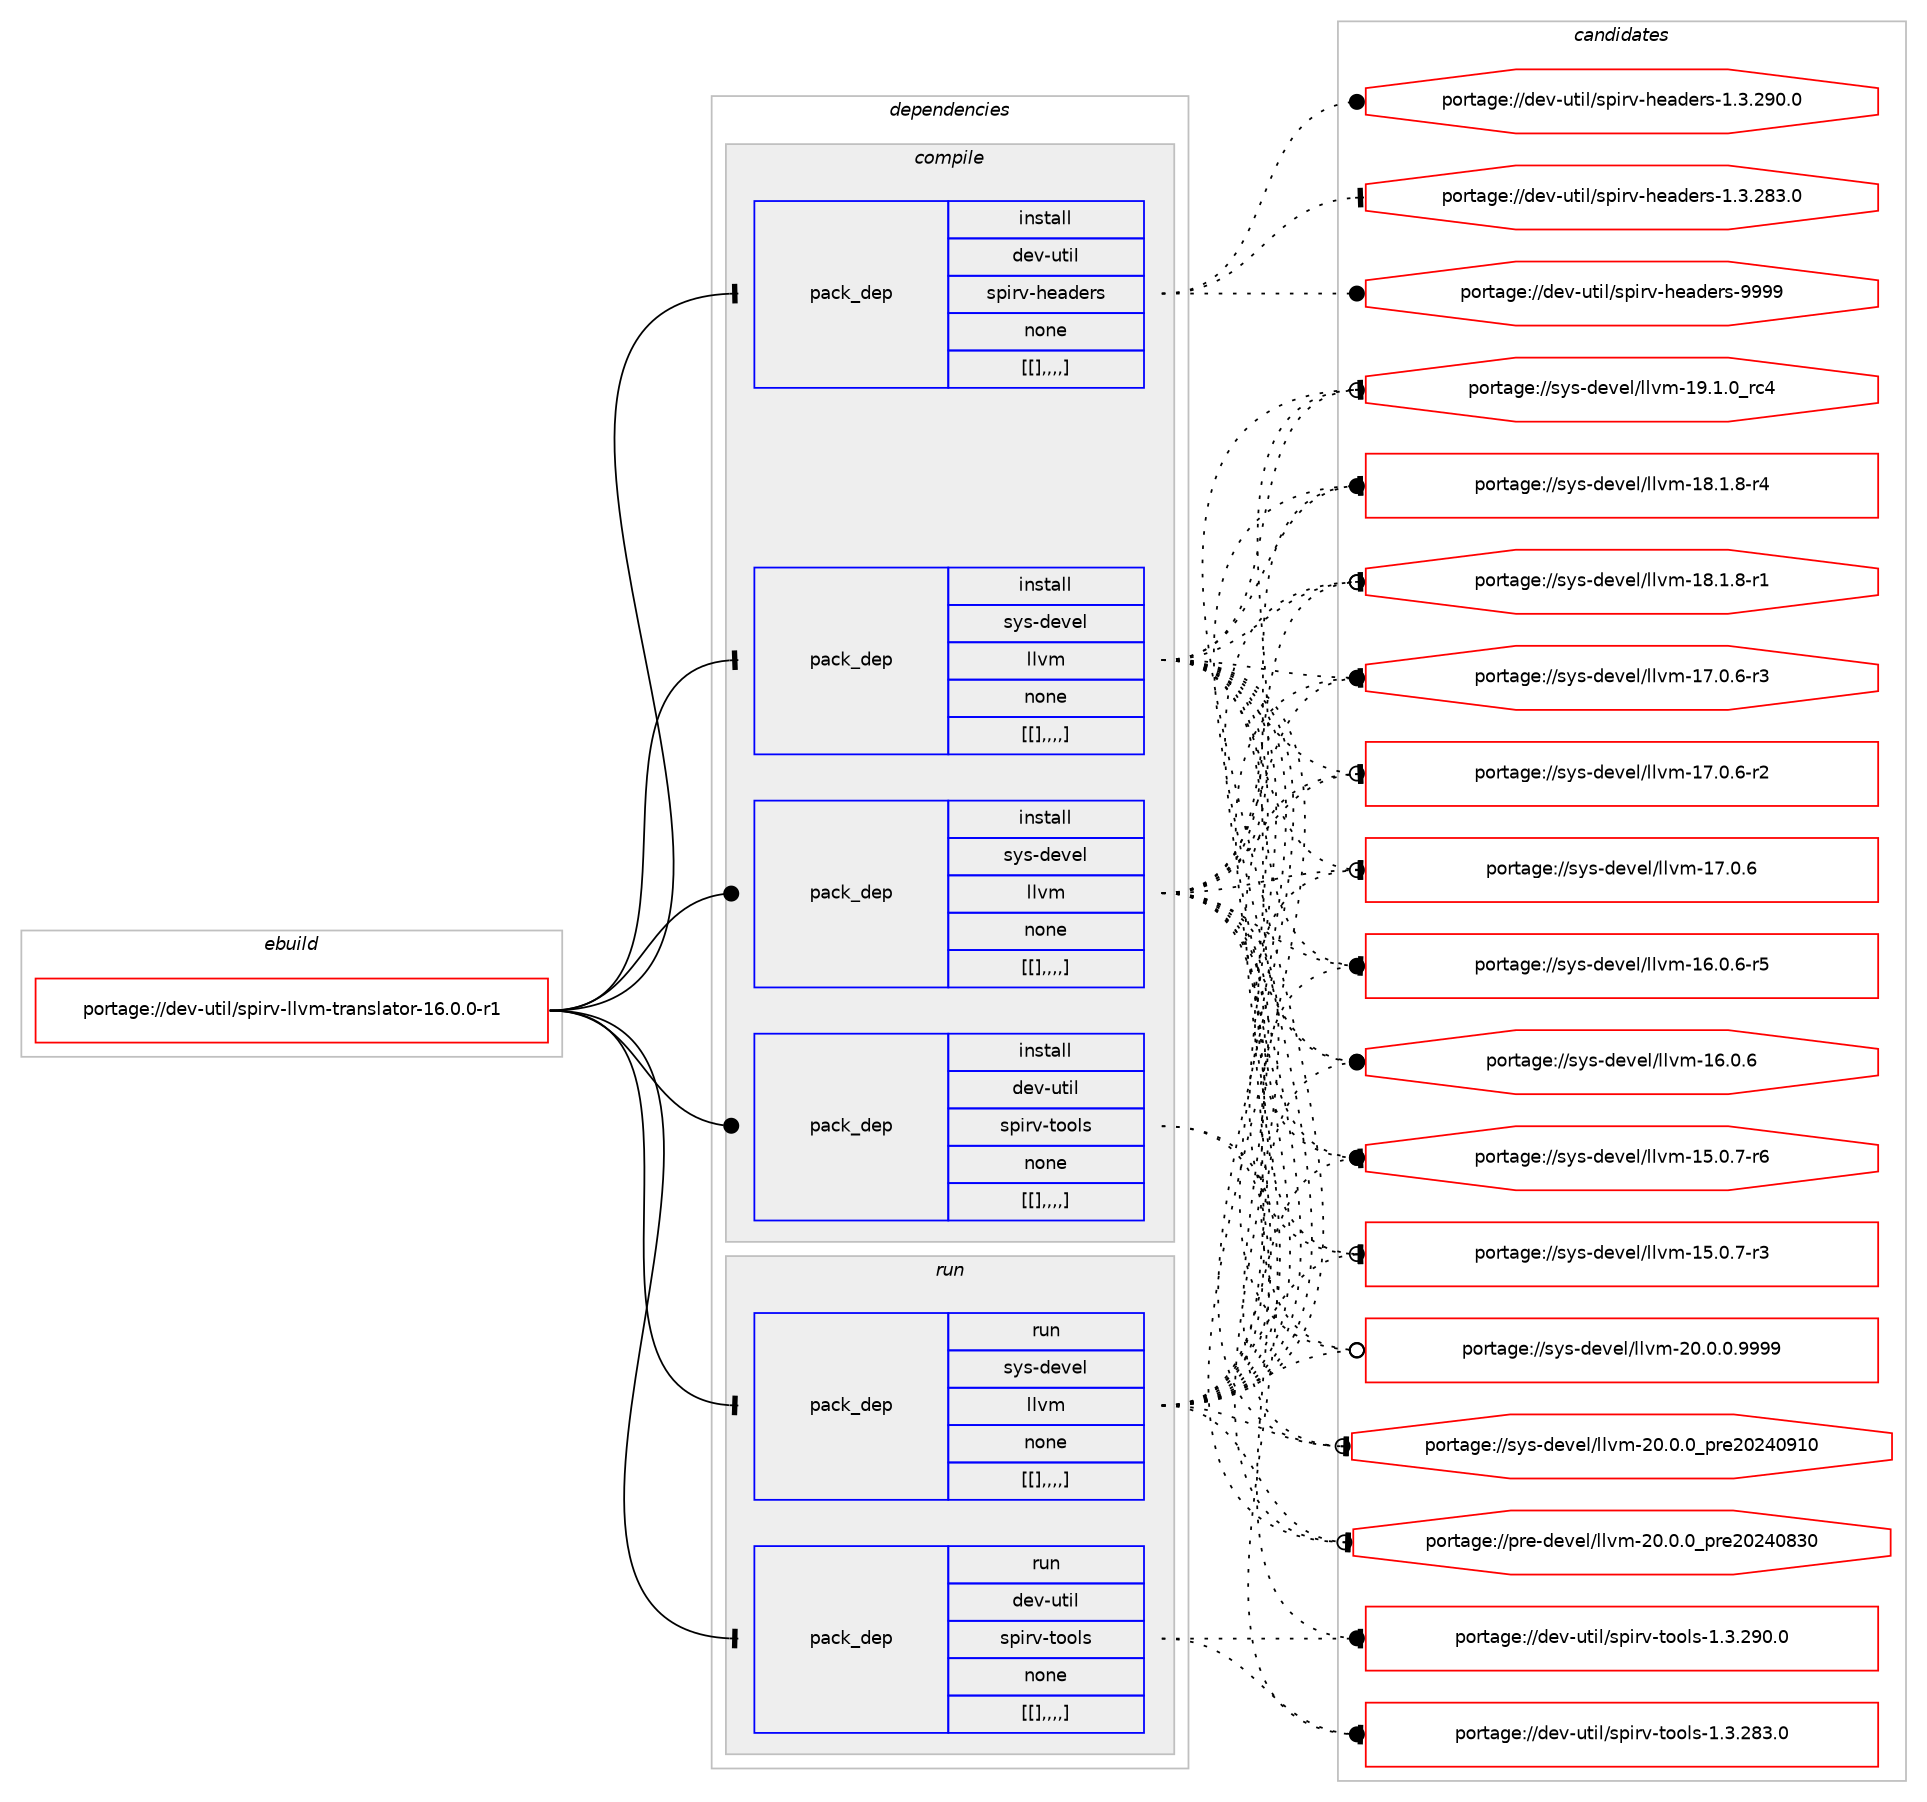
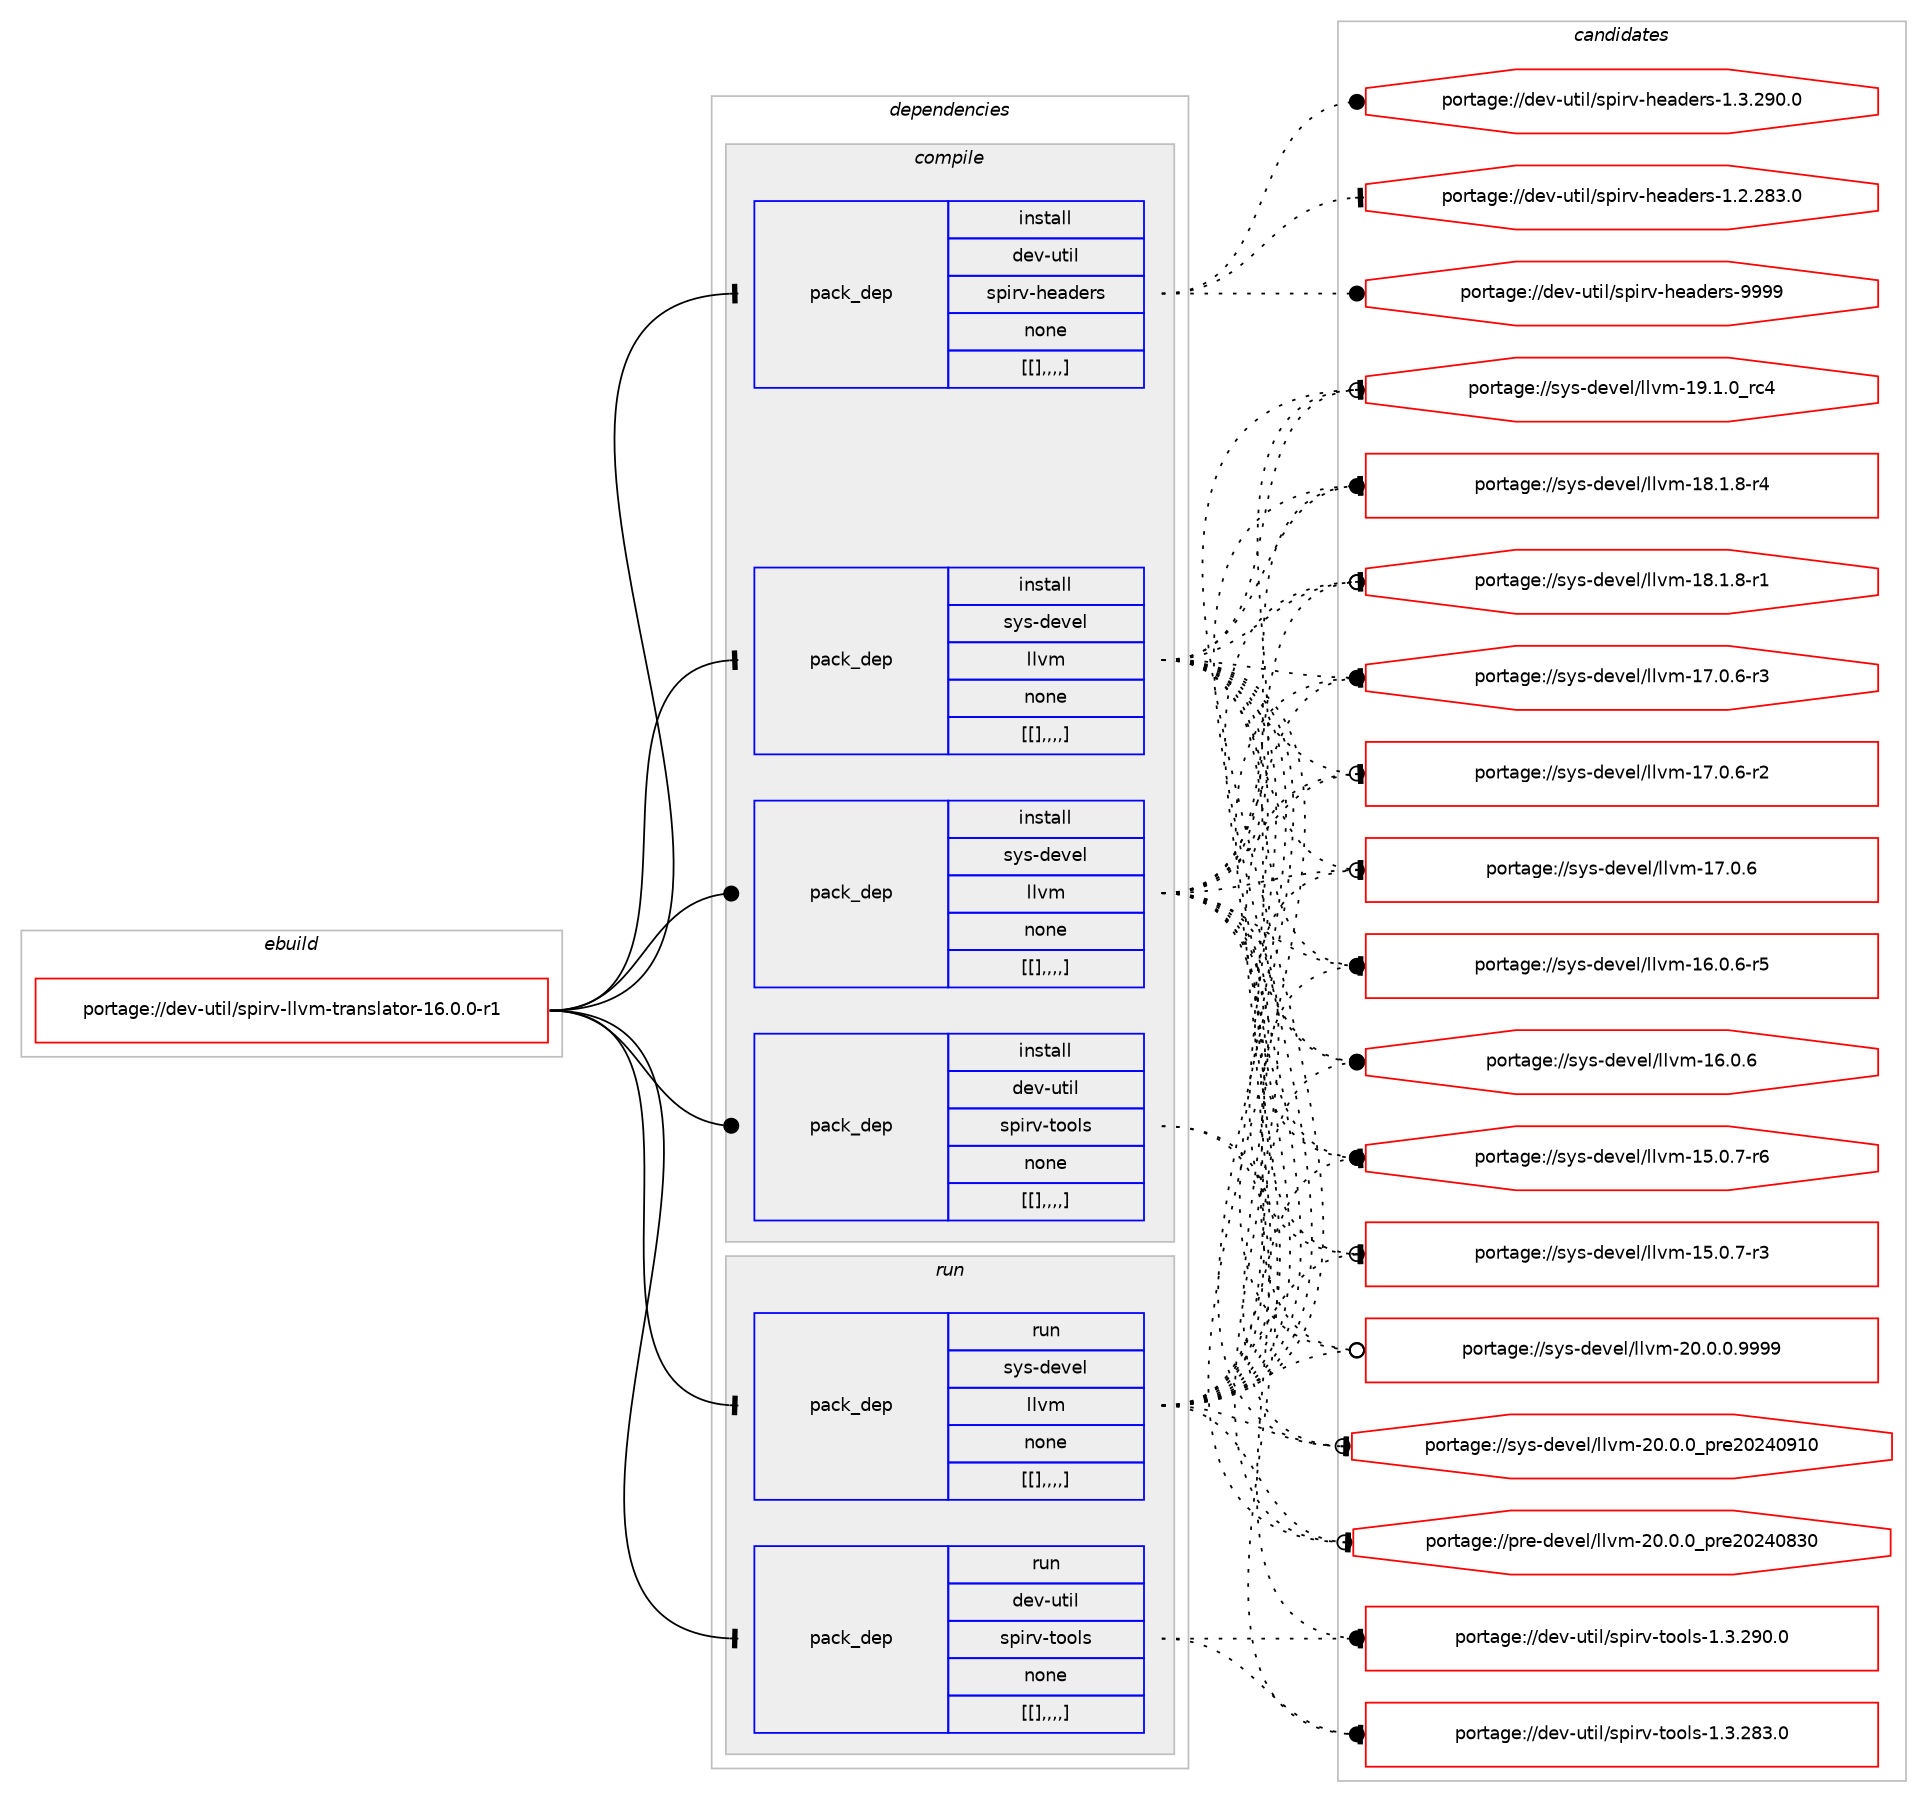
(1622, 197) -> (1622, 197)
